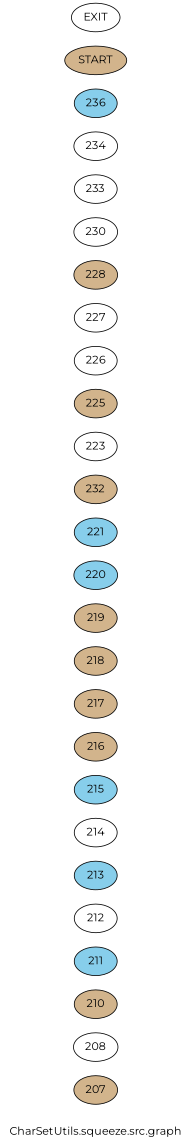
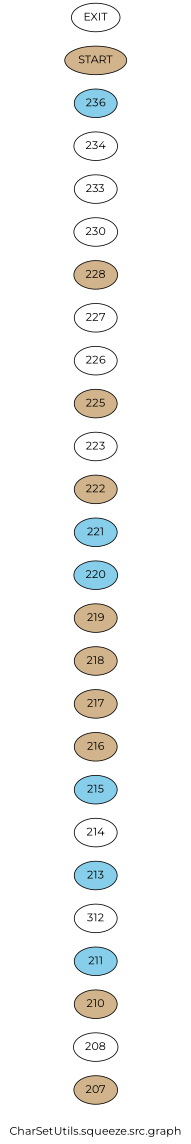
(96, 489) -> (96, 489)
(96, 918) -> (96, 918)
